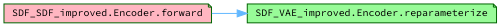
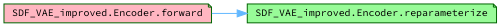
(108, 13) -> (108, 13)
